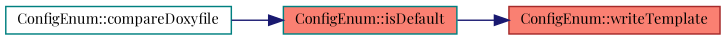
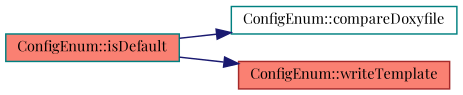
(250, 20) -> (198, 36)
